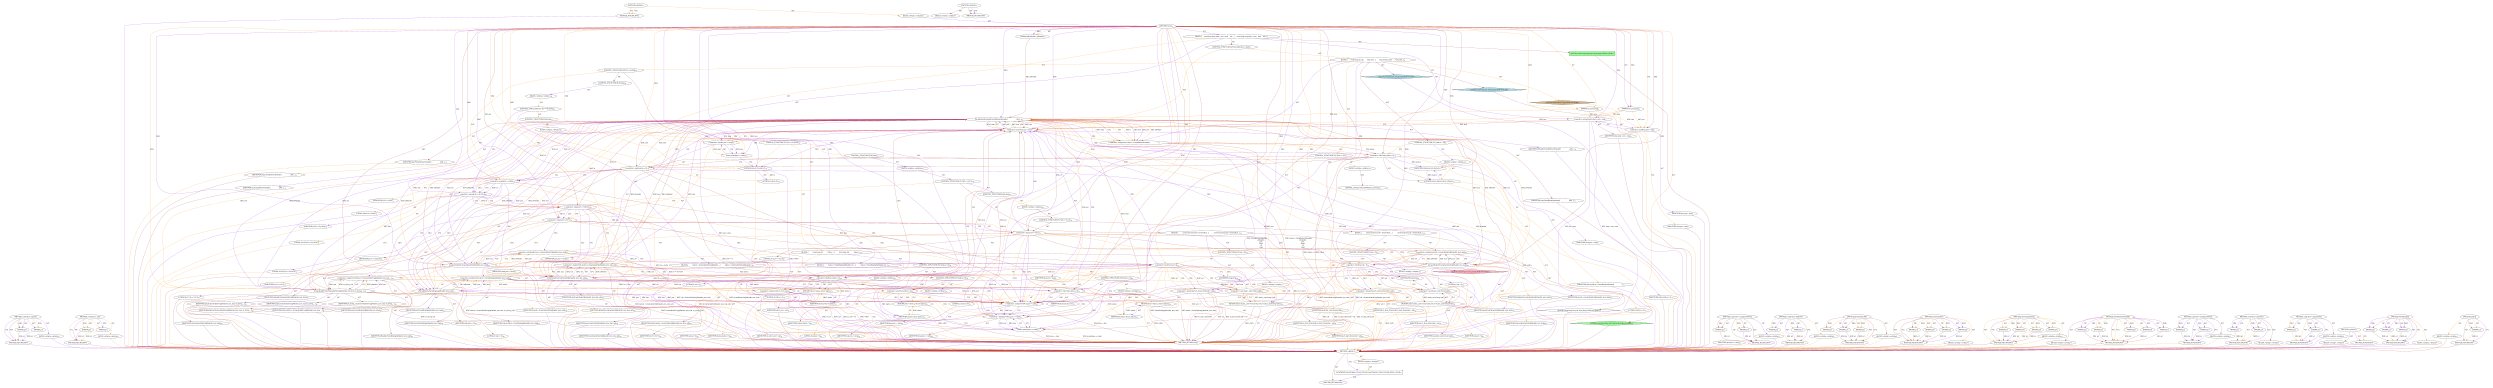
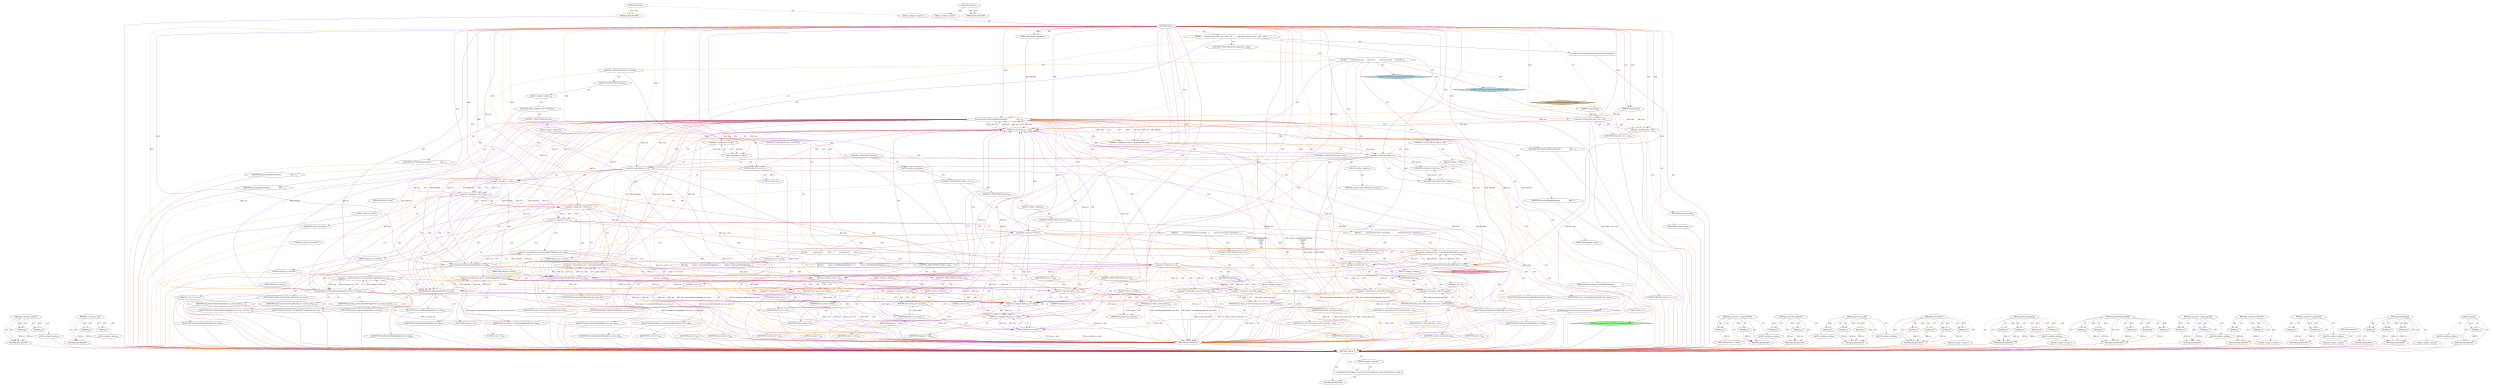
(1592, 54) -> (1592, 54)
(1383, 300) -> none
